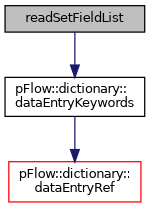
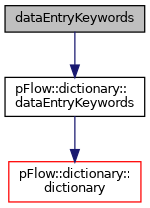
(75, 19) -> (75, 19)
(75, 182) -> (75, 182)
